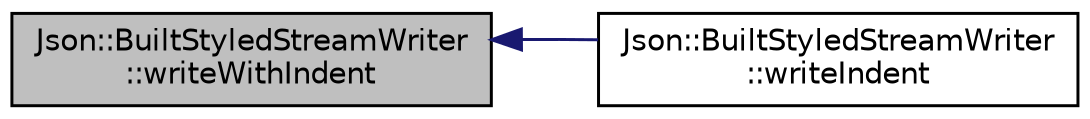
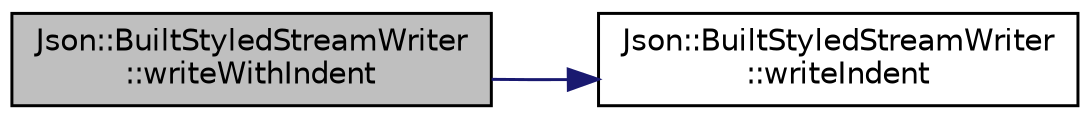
(560, 39) -> (530, 80)
